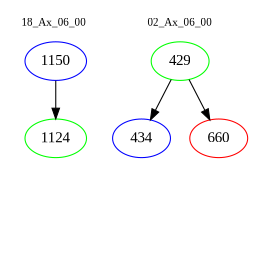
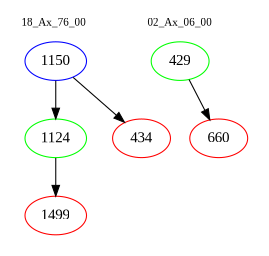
(54, 23) -> (54, 23)
(163, 95) -> (88, 91)
(142, 138) -> (142, 138)
none -> (56, 216)
